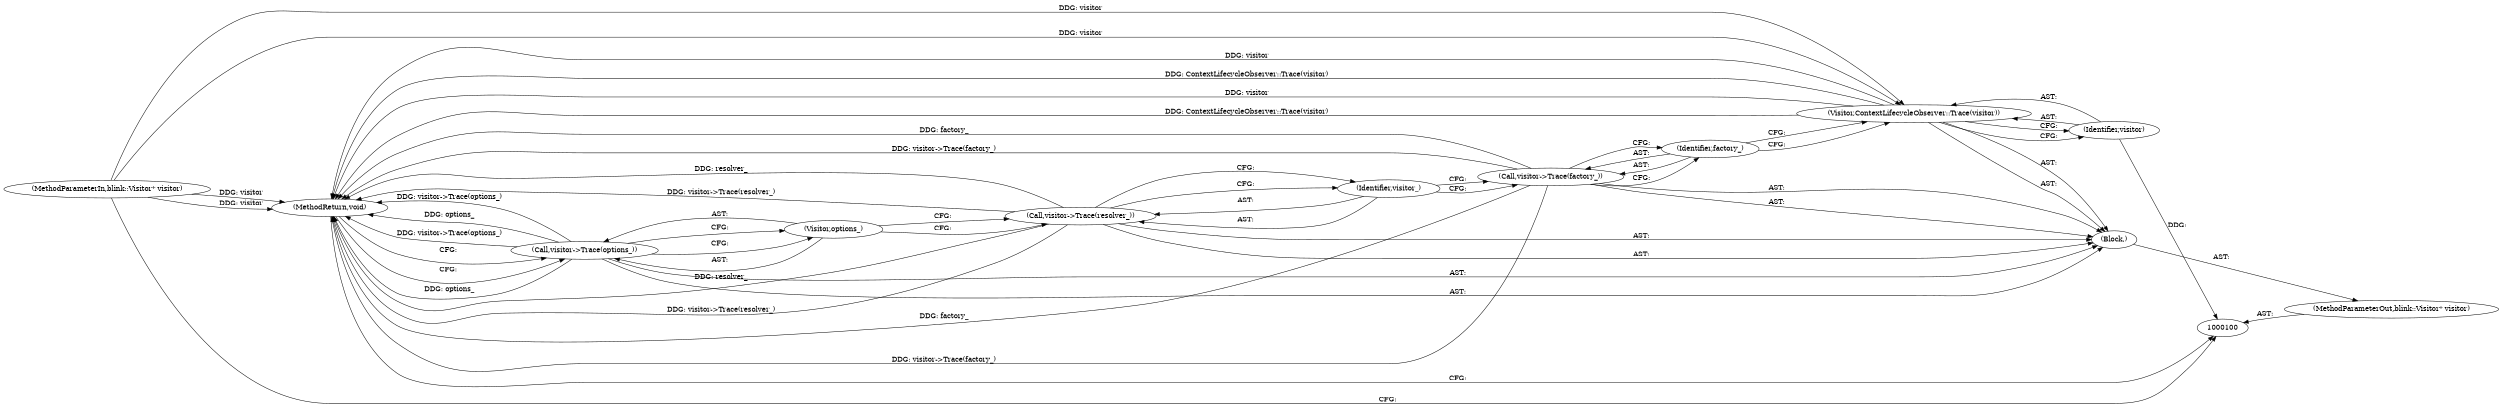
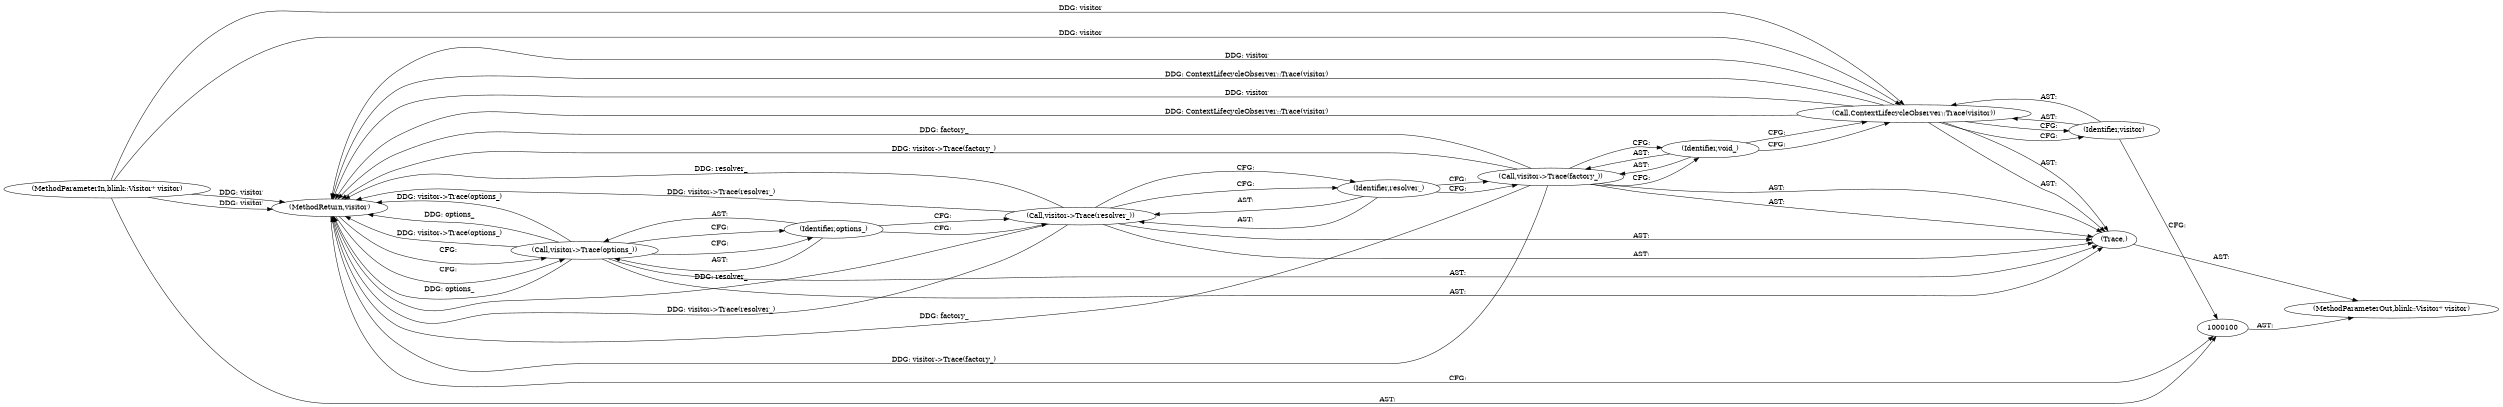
(1914, 114) -> (1914, 114)
(1710, 149) -> (1710, 149)
(1389, 189) -> (1389, 189)
(330, 208) -> (330, 208)
(2178, 226) -> (2178, 226)
(834, 229) -> (834, 229)
(2114, 240) -> (2114, 240)
(2276, 317) -> (2299, 327)
(1389, 400) -> (1389, 400)
